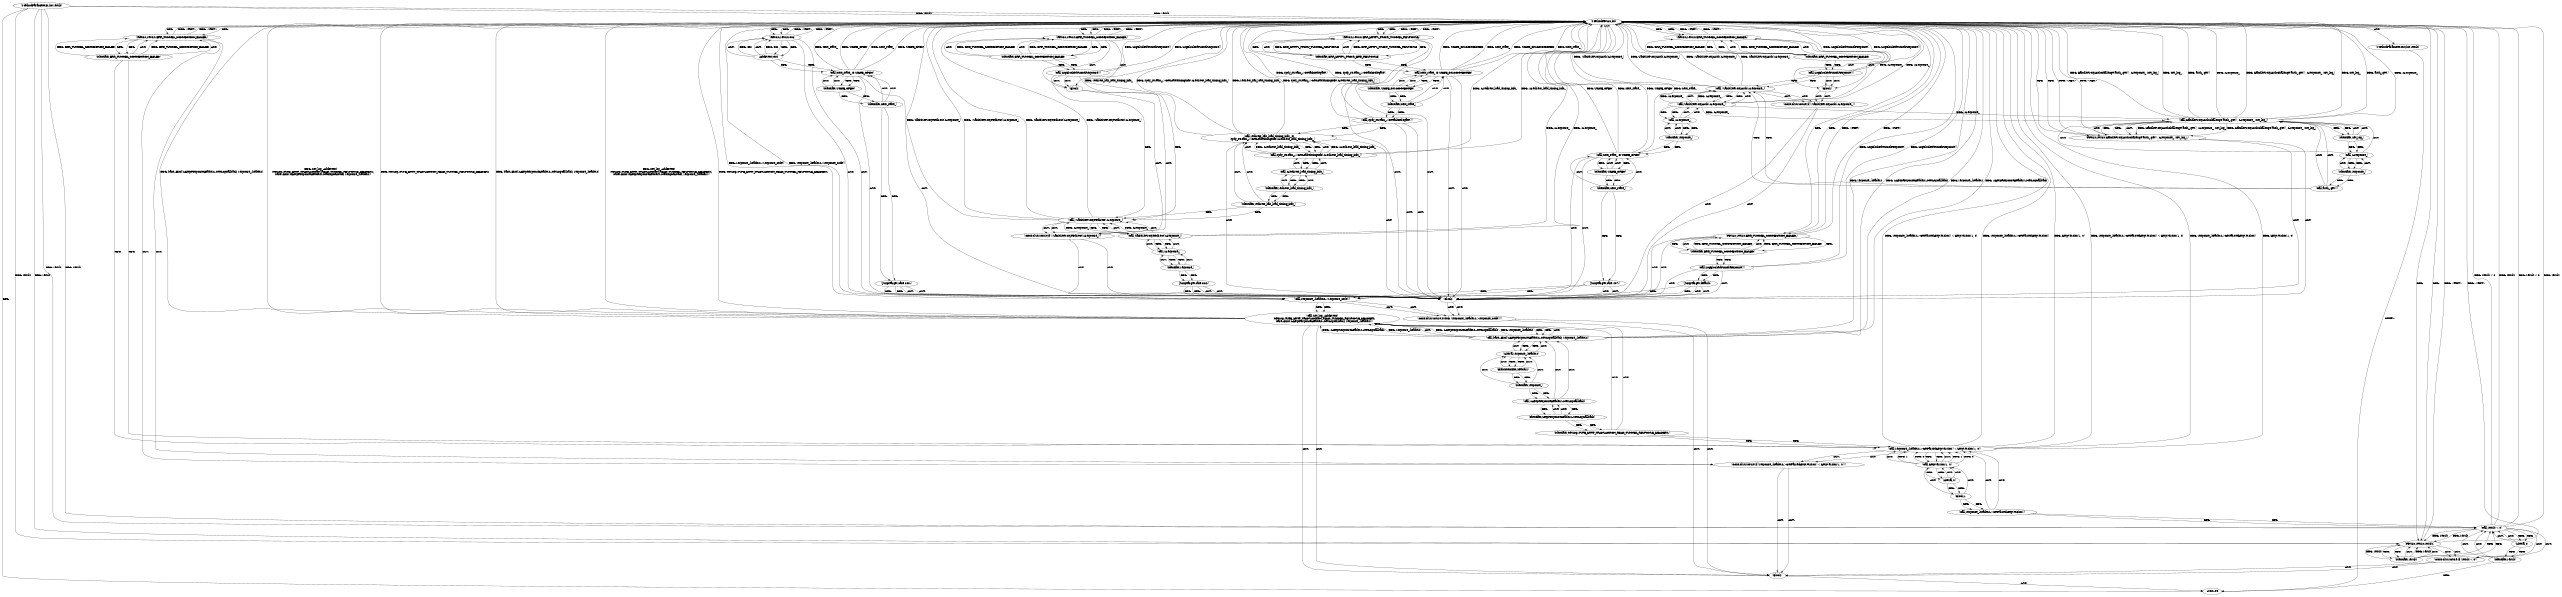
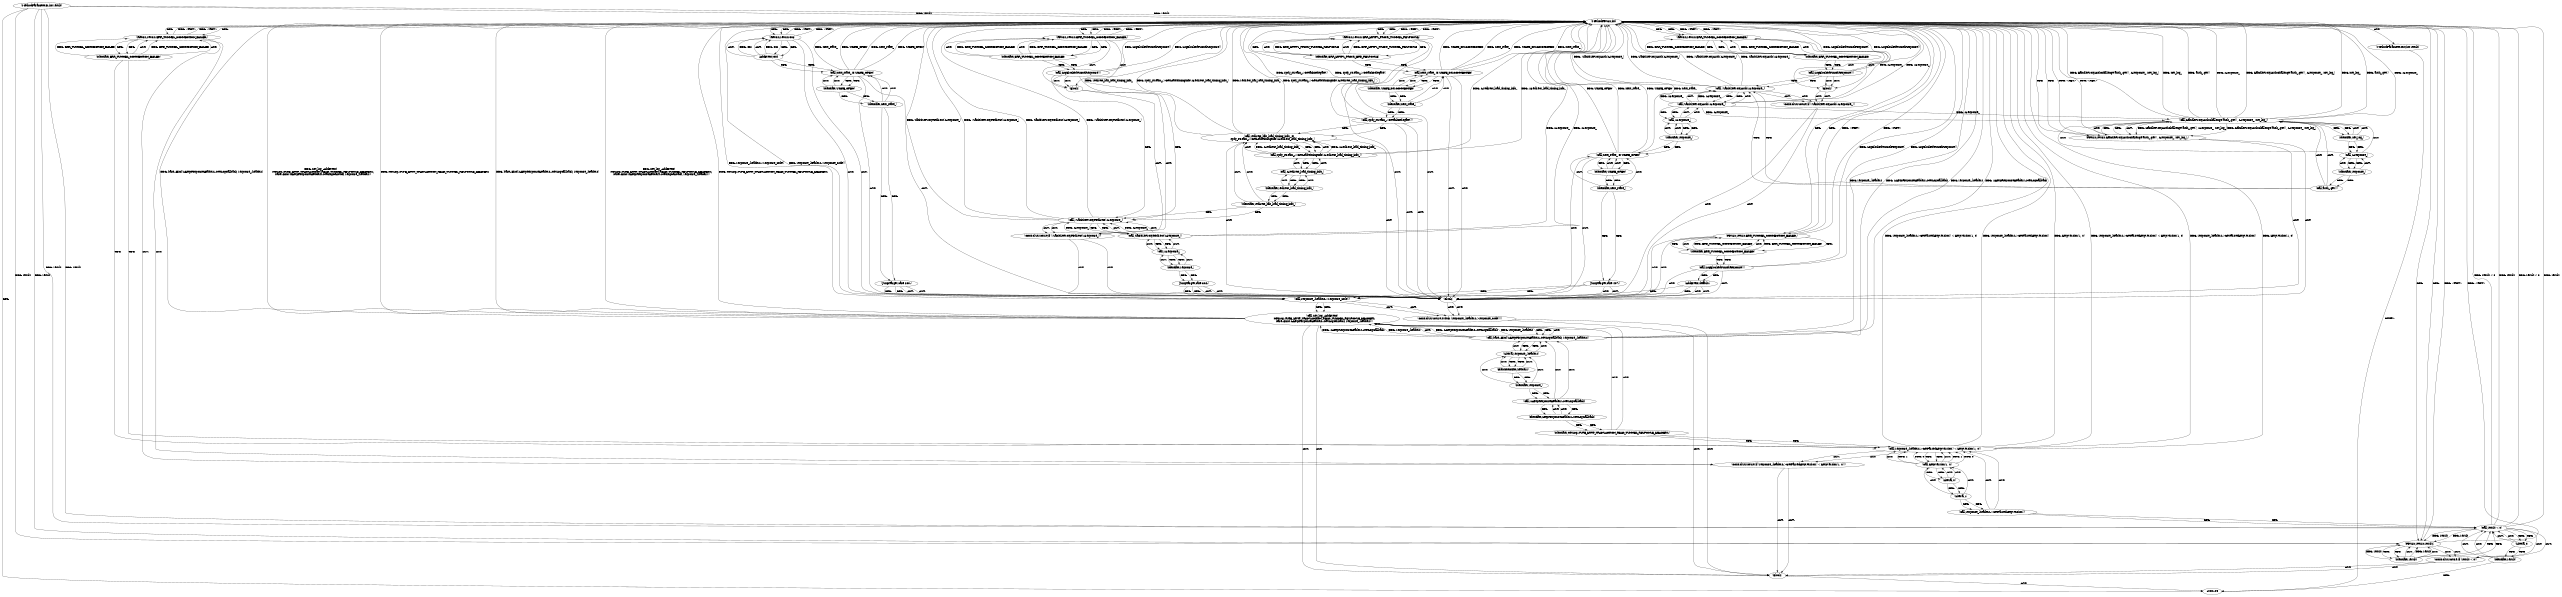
(1698, 284) -> (1698, 284)
(1961, 496) -> (1961, 496)
